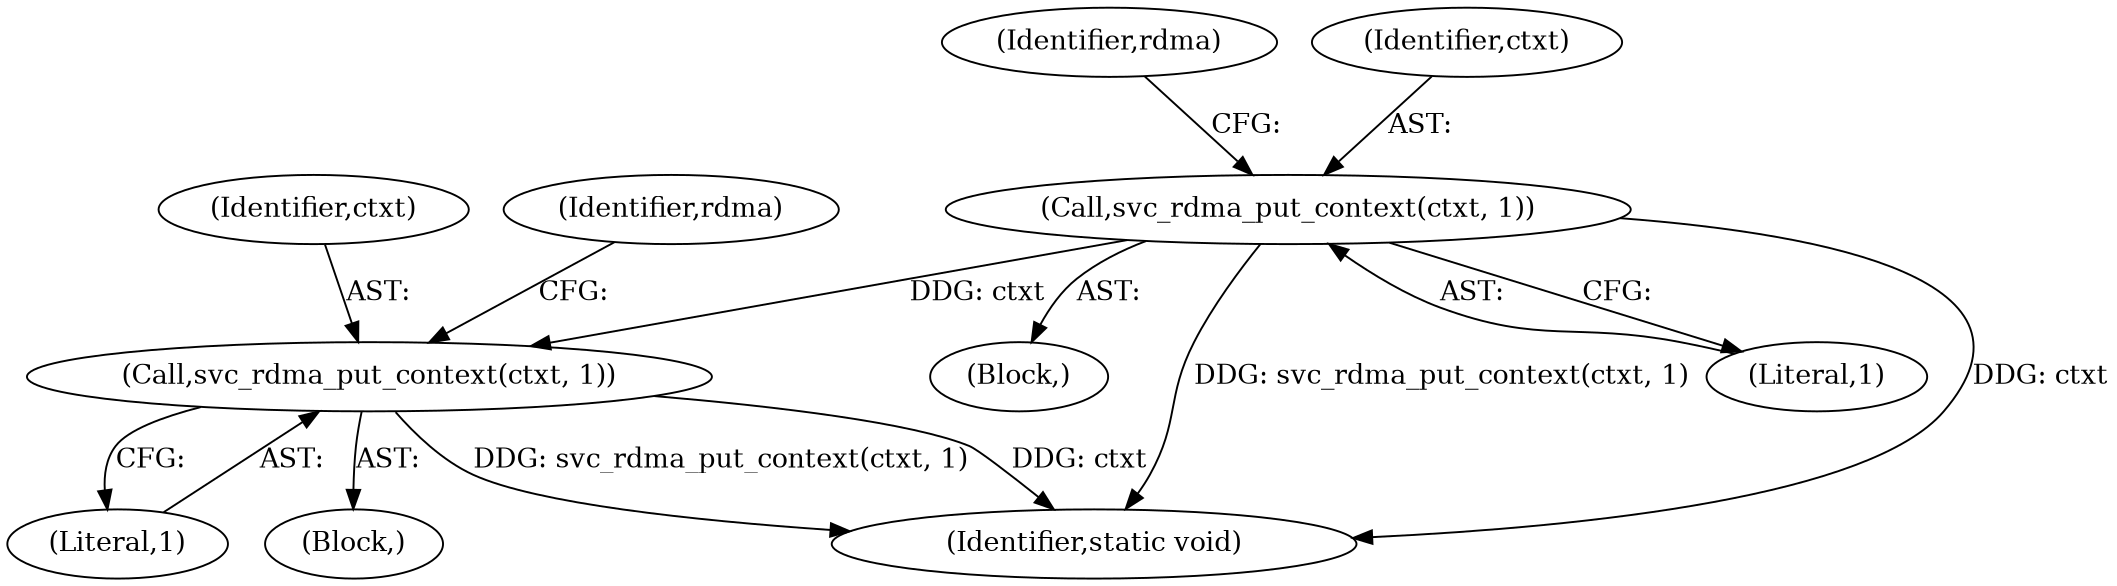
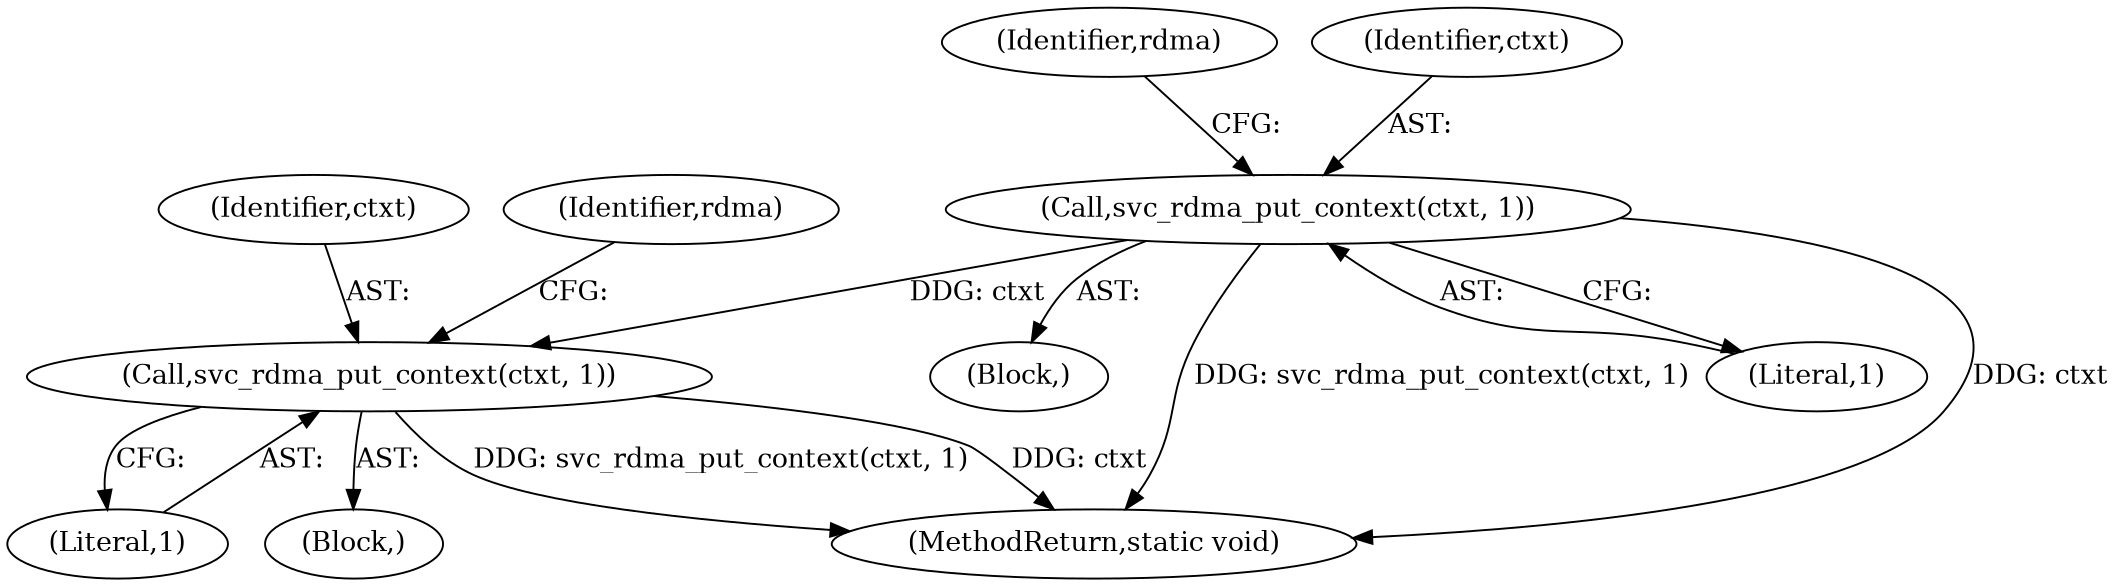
(1094, 544) -> (1094, 544)
